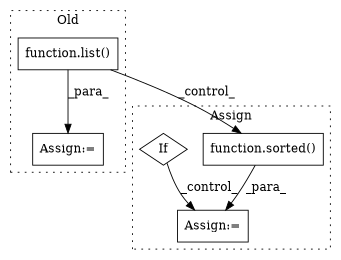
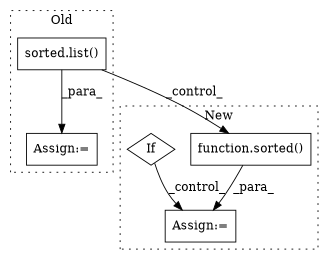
(68, 54) -> (62, 54)
(231, 116) -> (219, 116)
